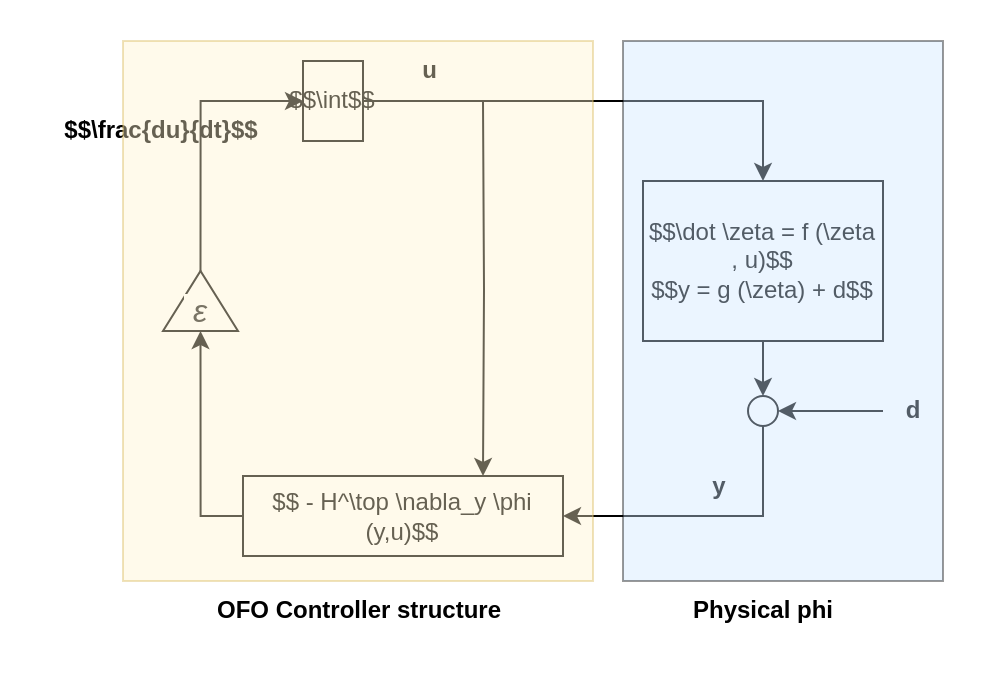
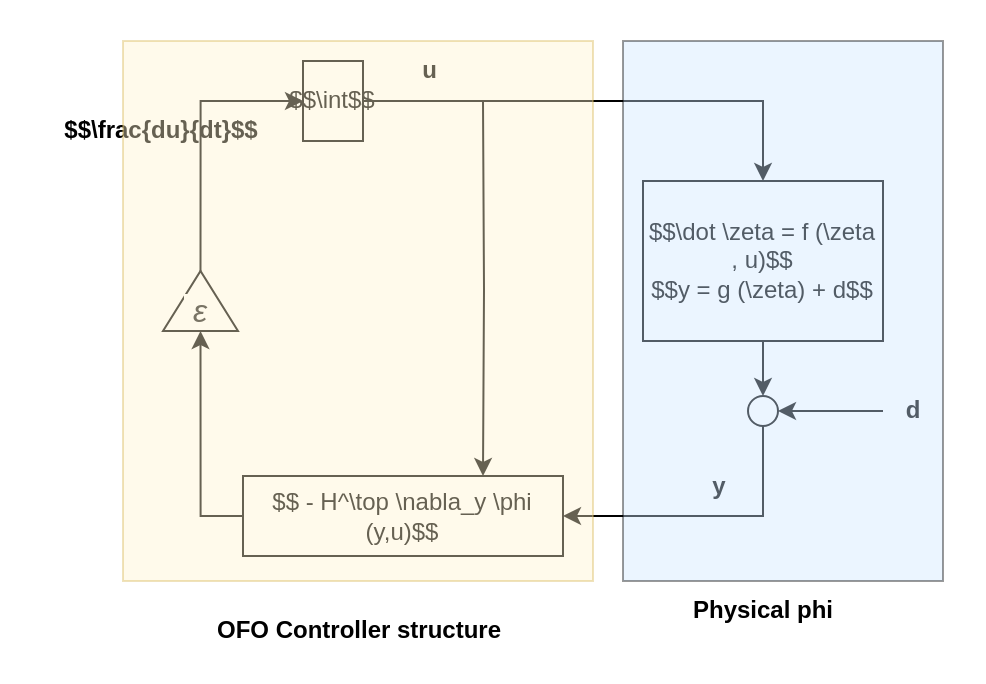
(358, 611) -> (358, 631)
